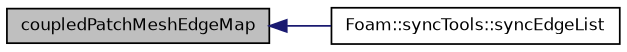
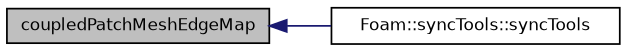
(476, 26) -> (476, 26)
